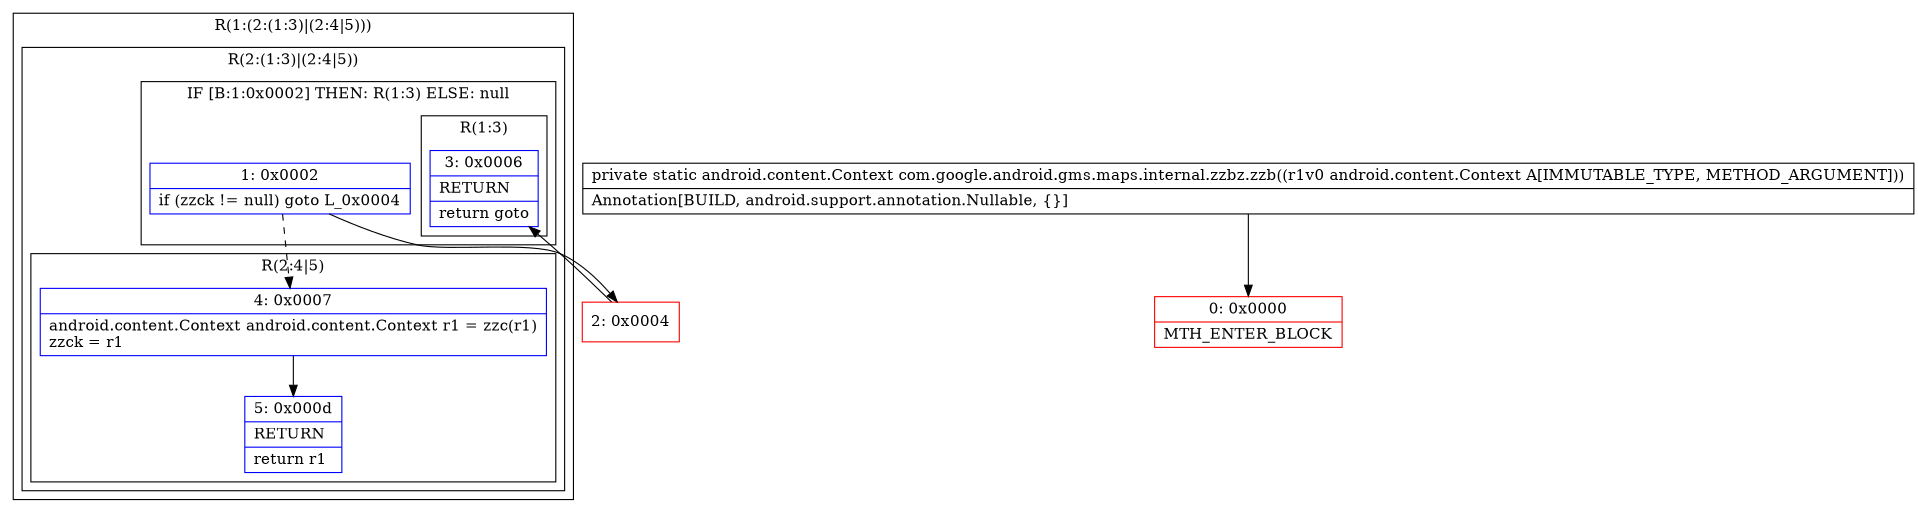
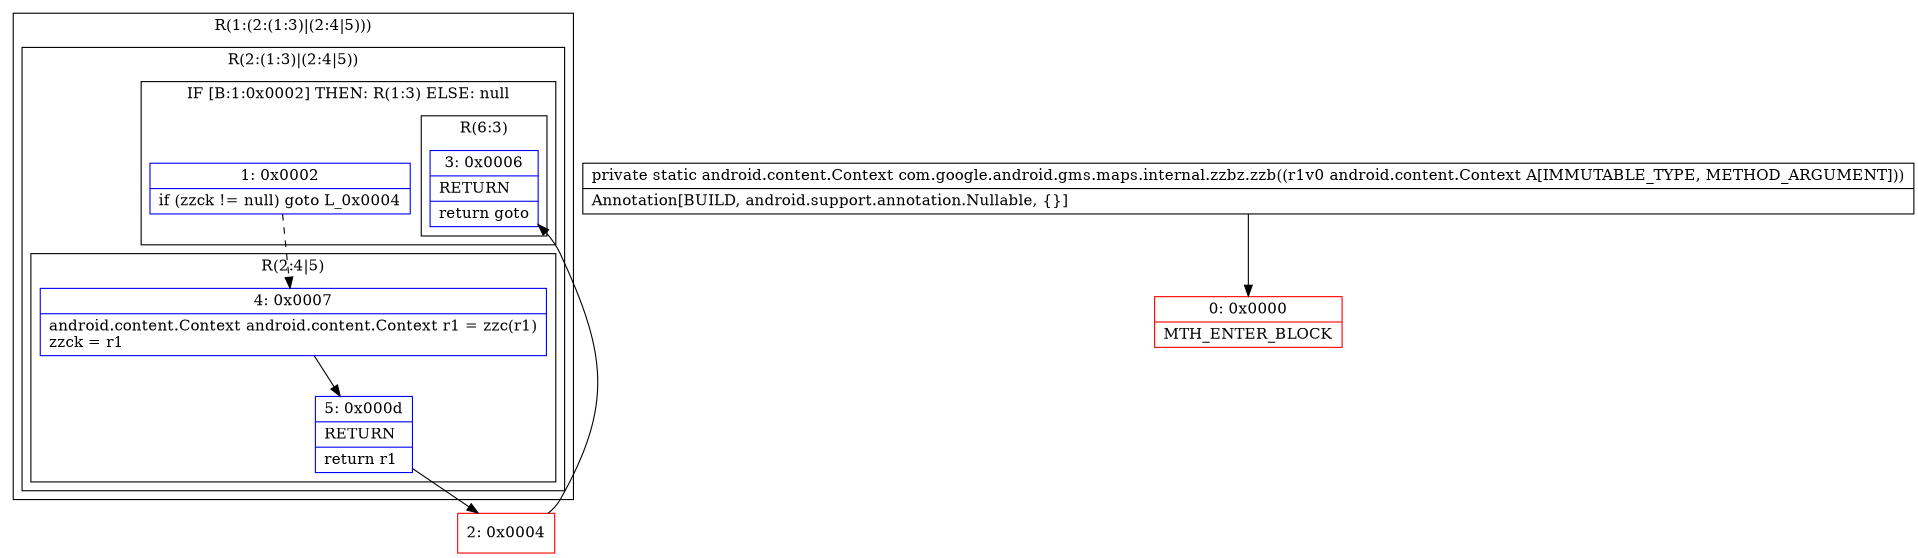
(484, 128) -> (484, 128)
(474, 247) -> (441, 488)
